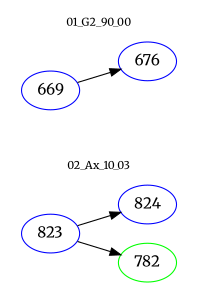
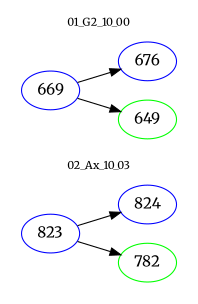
(99, 23) -> (99, 23)
none -> (147, 119)
